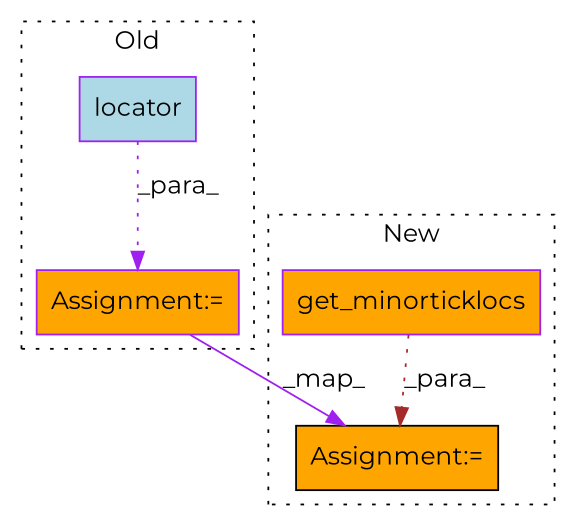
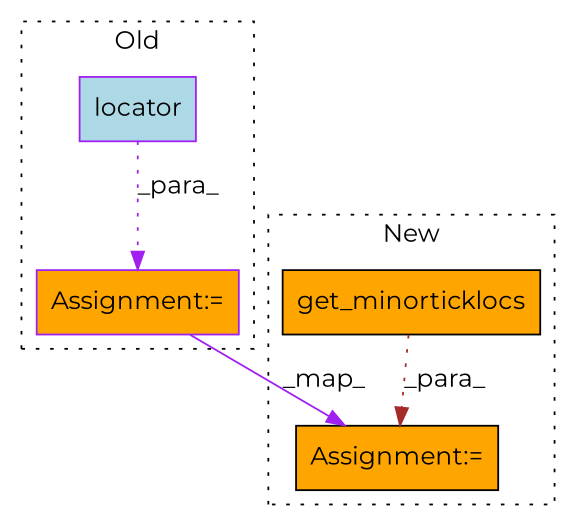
(411, 302) -> (411, 302)
